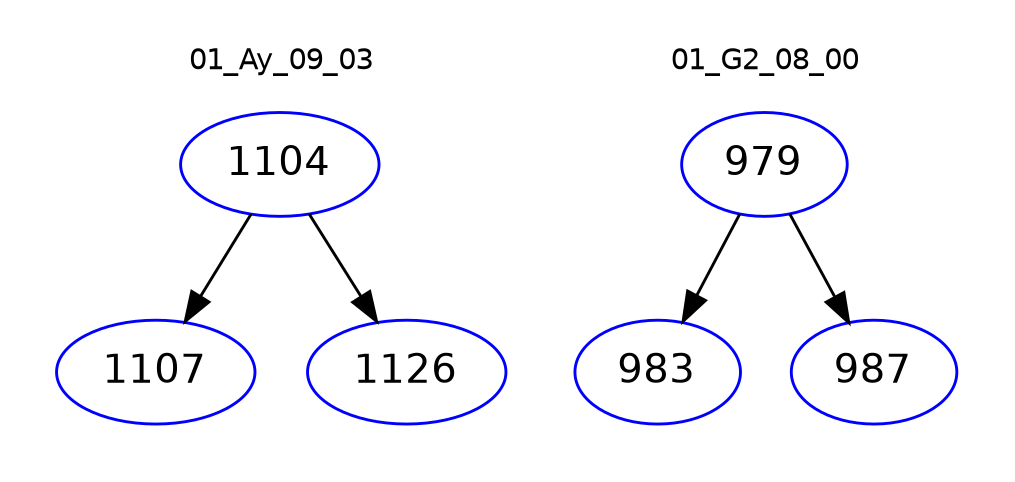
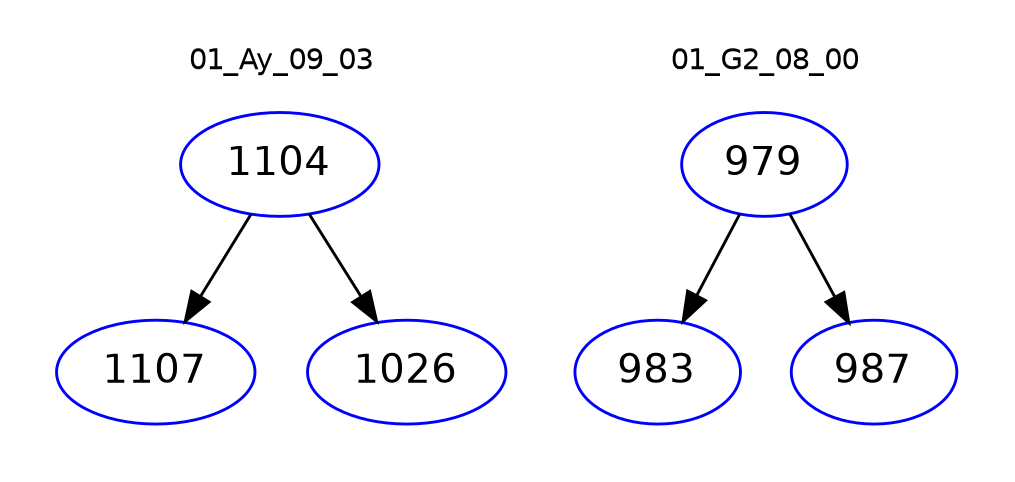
(407, 372) -> (407, 372)
